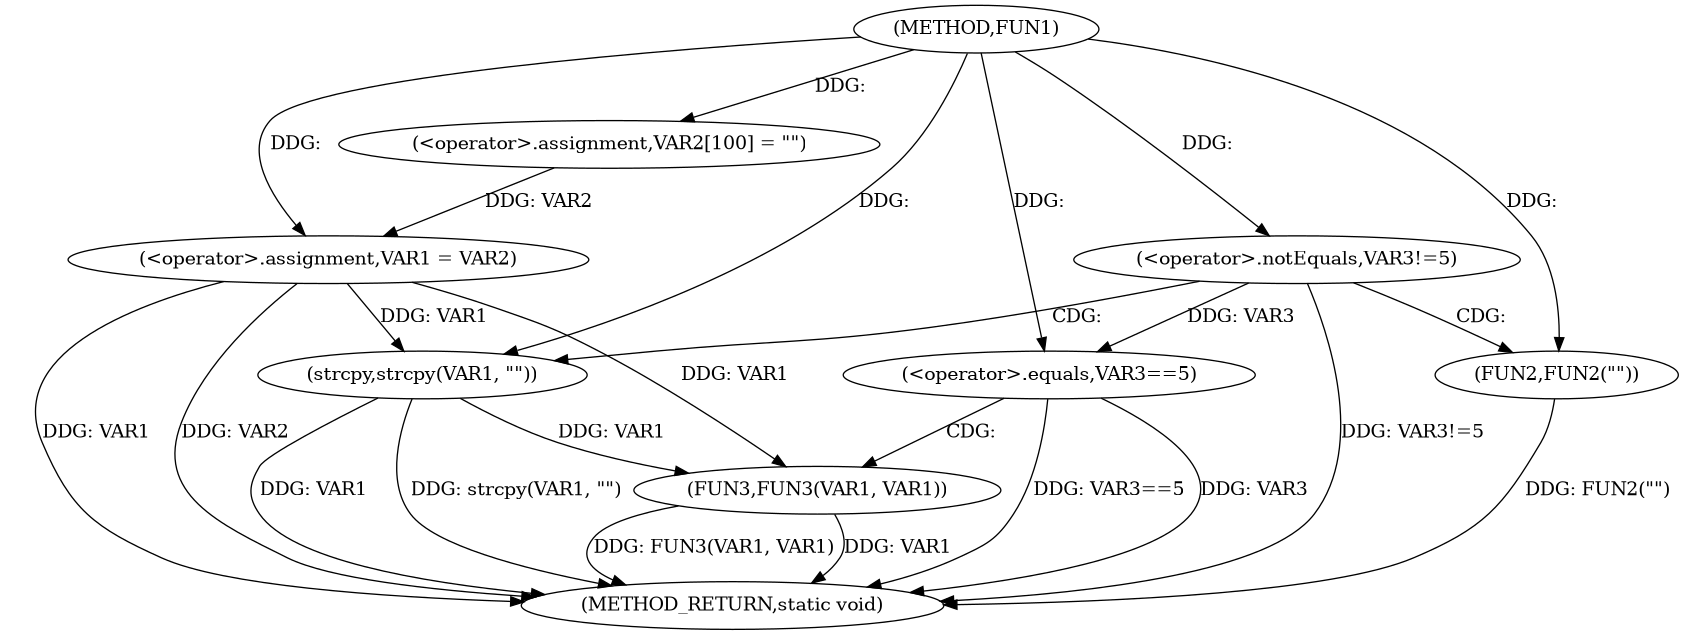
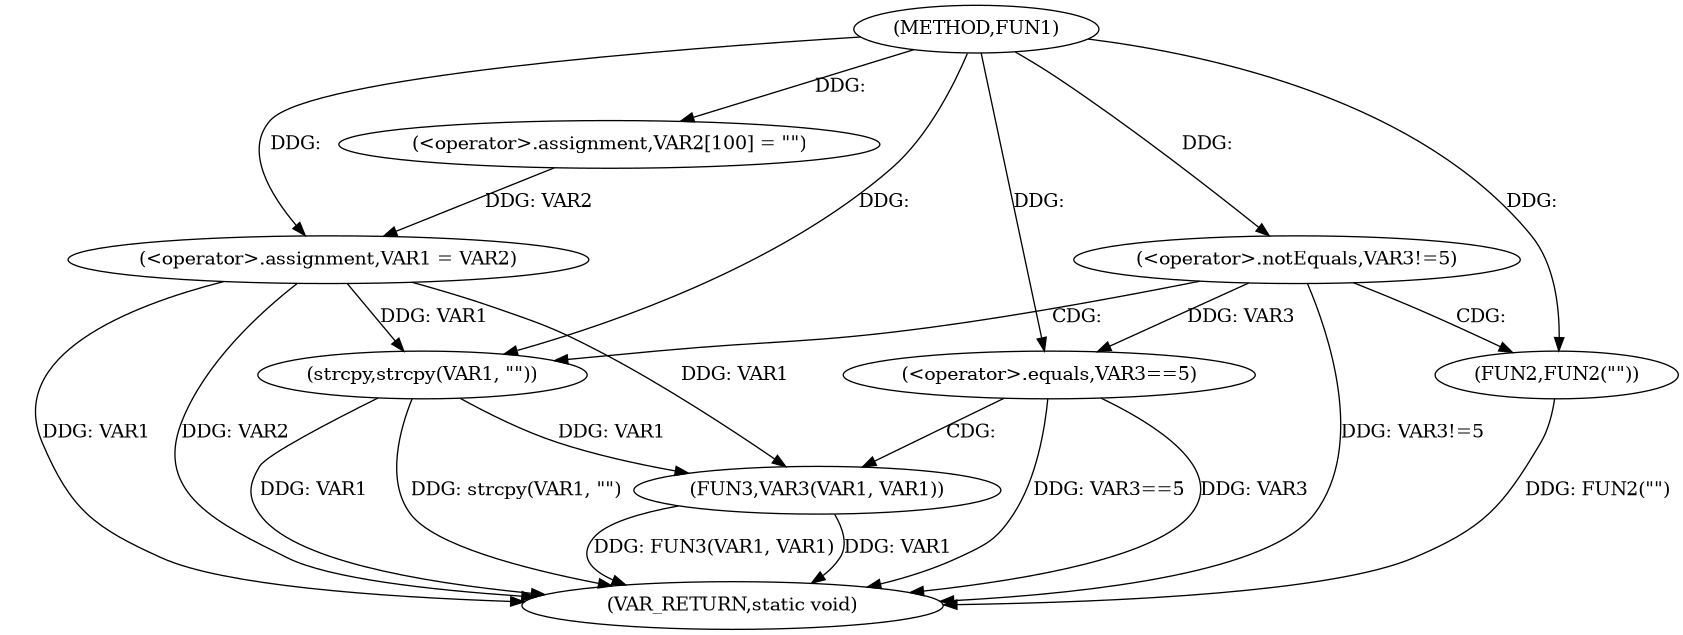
(817, 490) -> (817, 490)
(733, 606) -> (733, 606)
